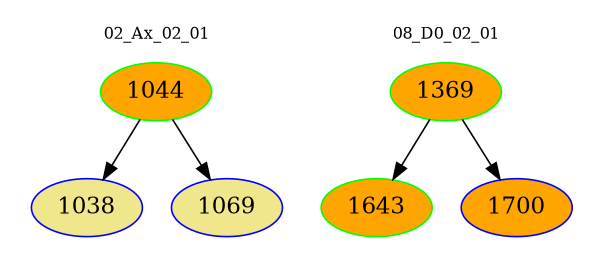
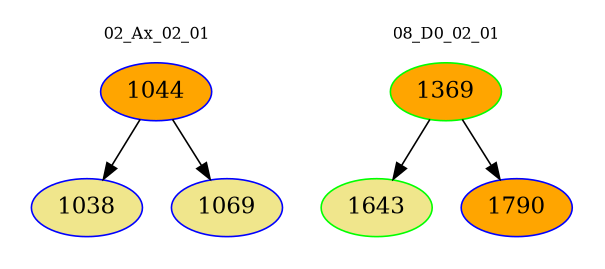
(156, 92) -> (156, 92)
(377, 208) -> (377, 208)
(517, 208) -> (517, 208)
